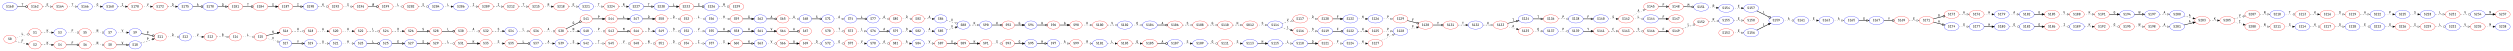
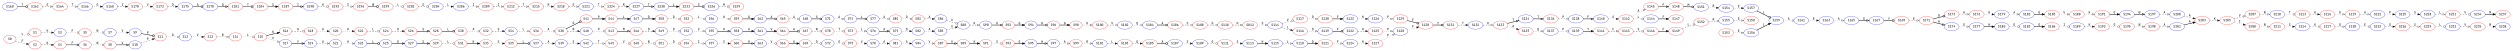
none -> (816, 31)
(883, 44) -> (883, 44)
